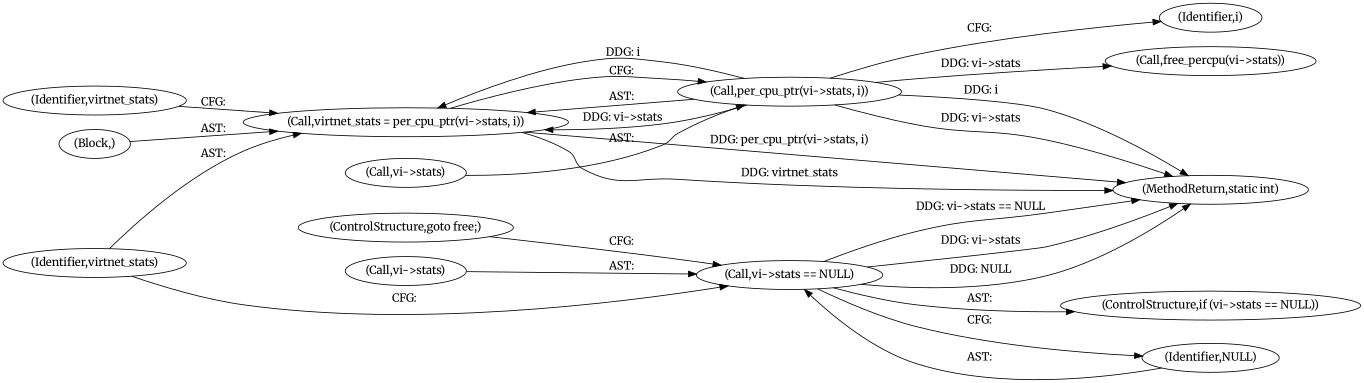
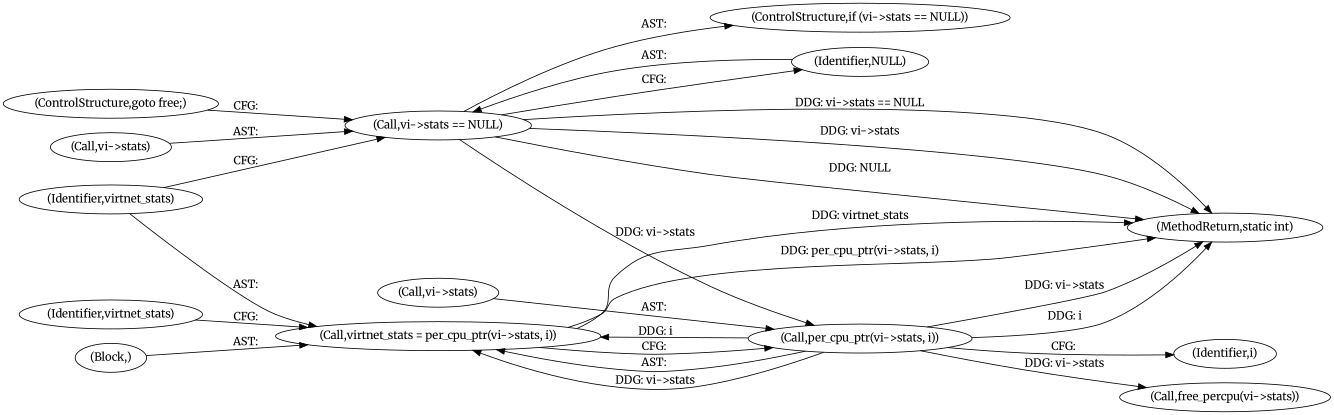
none -> (627, 243)
